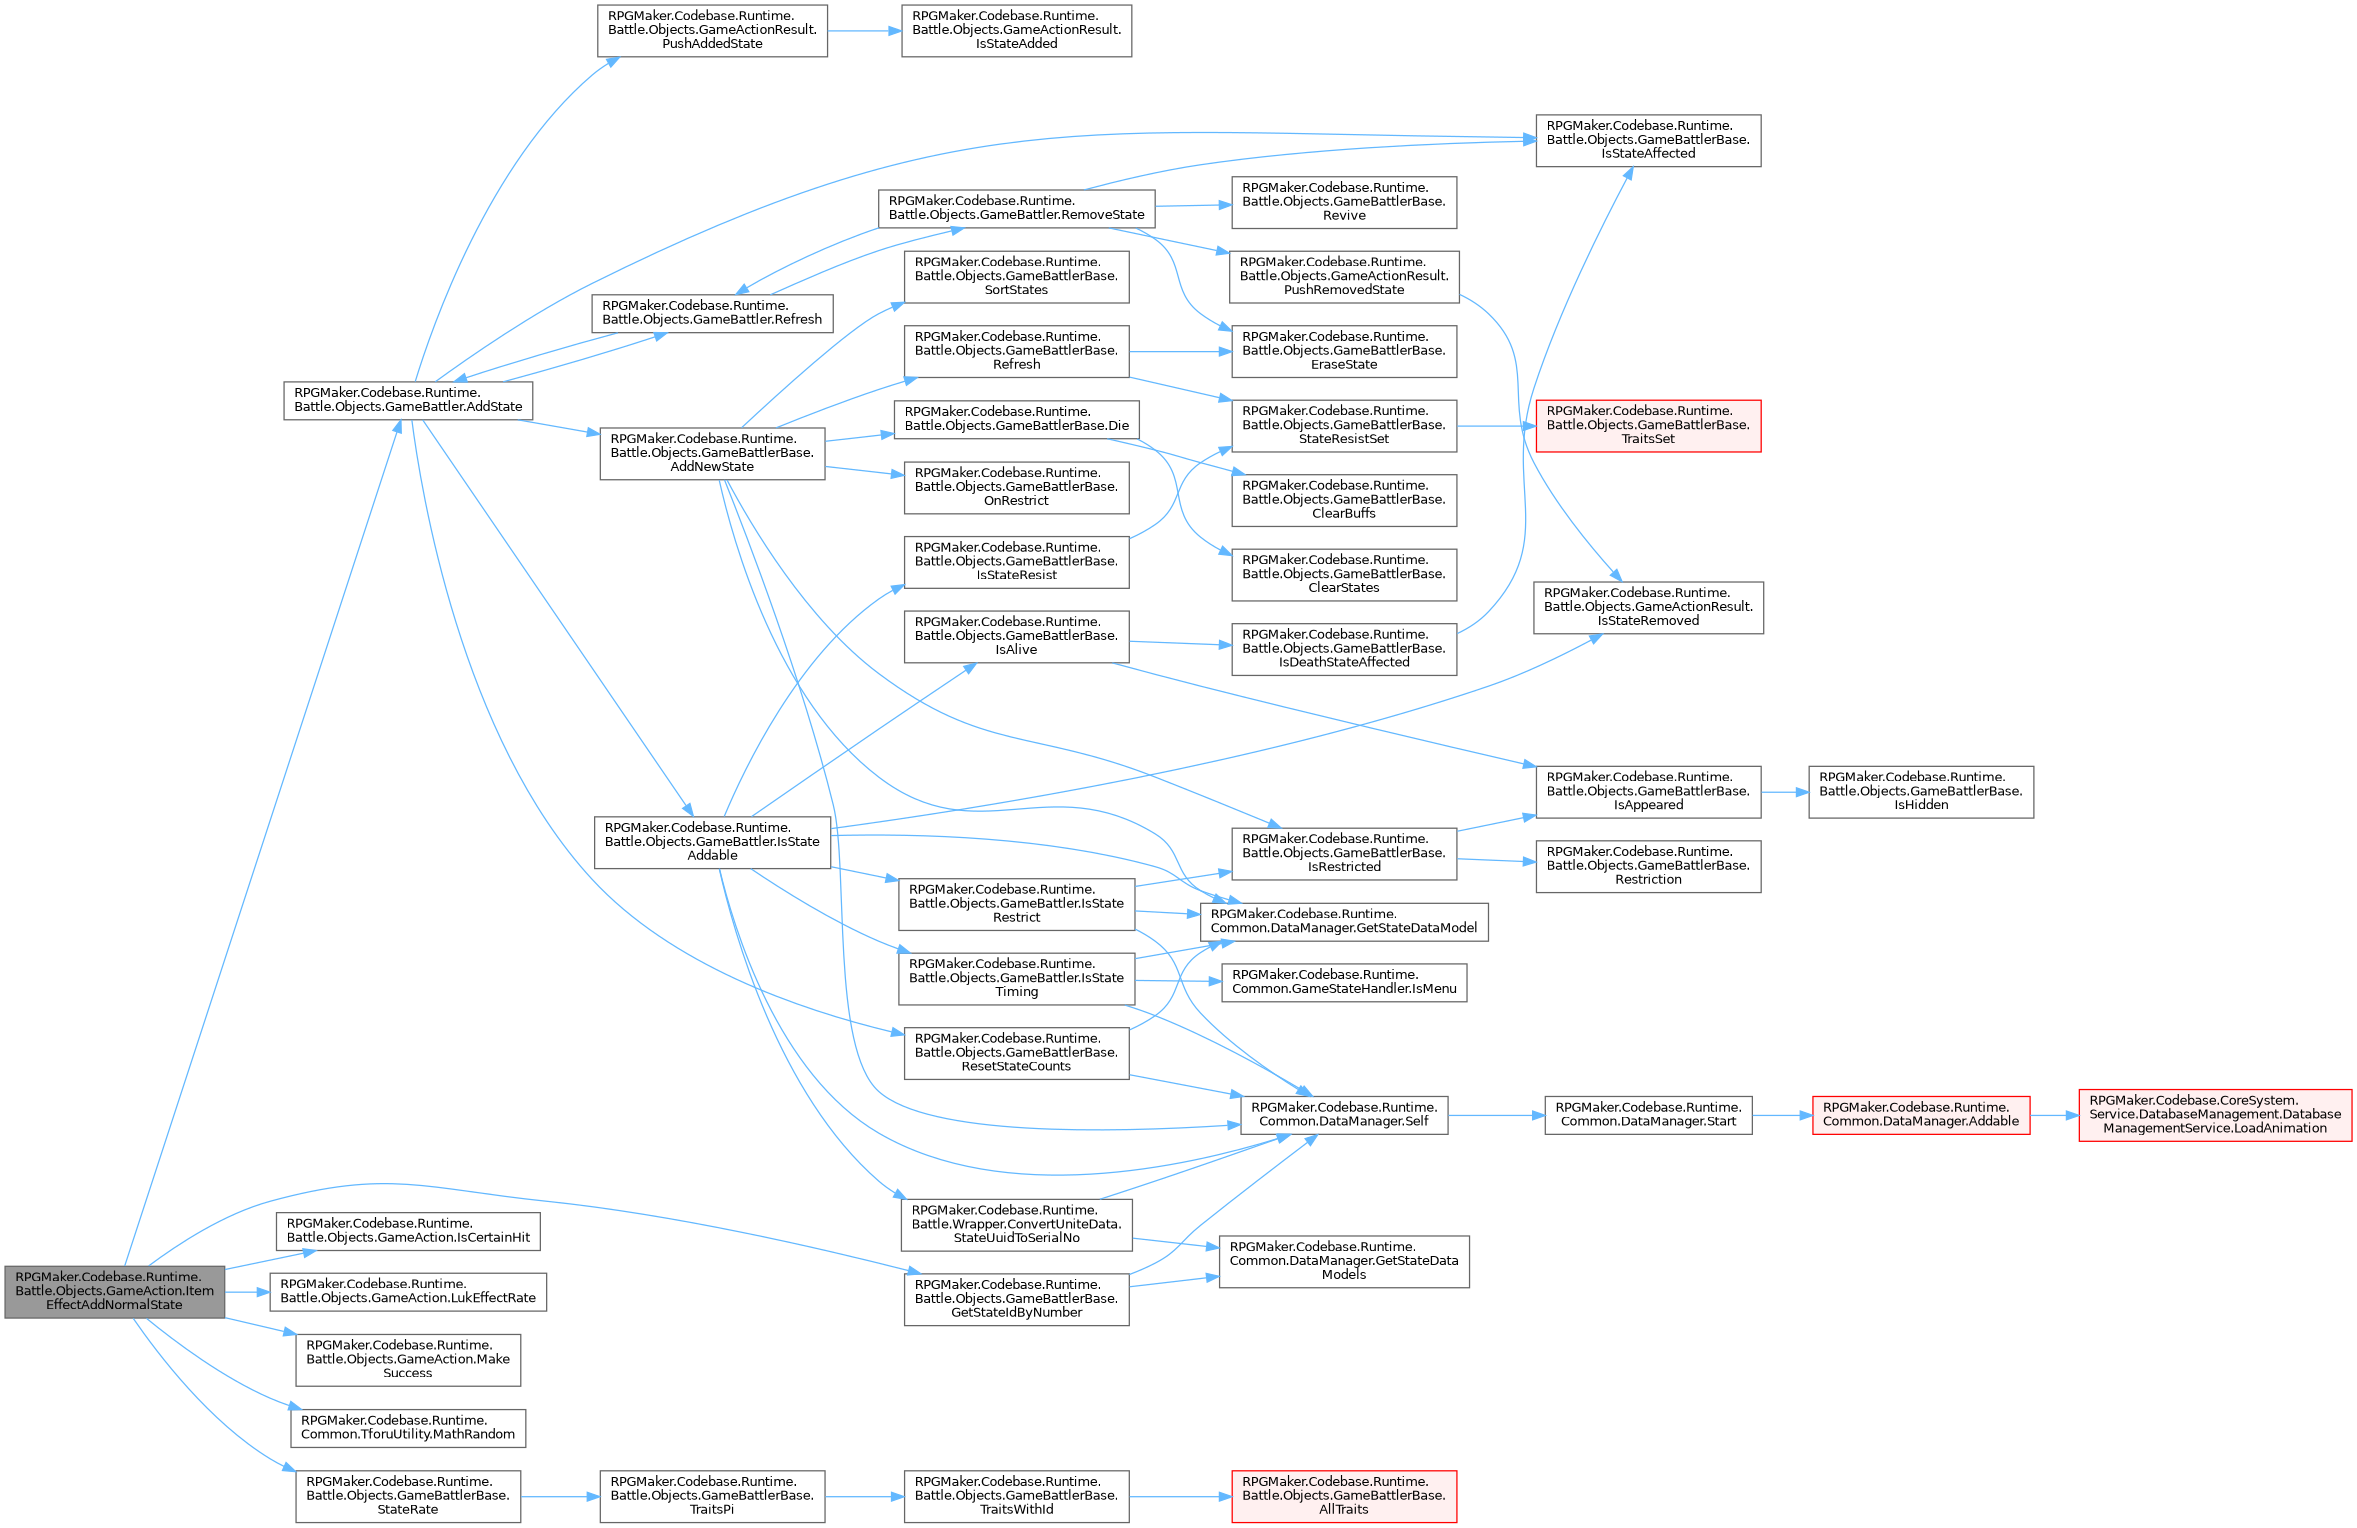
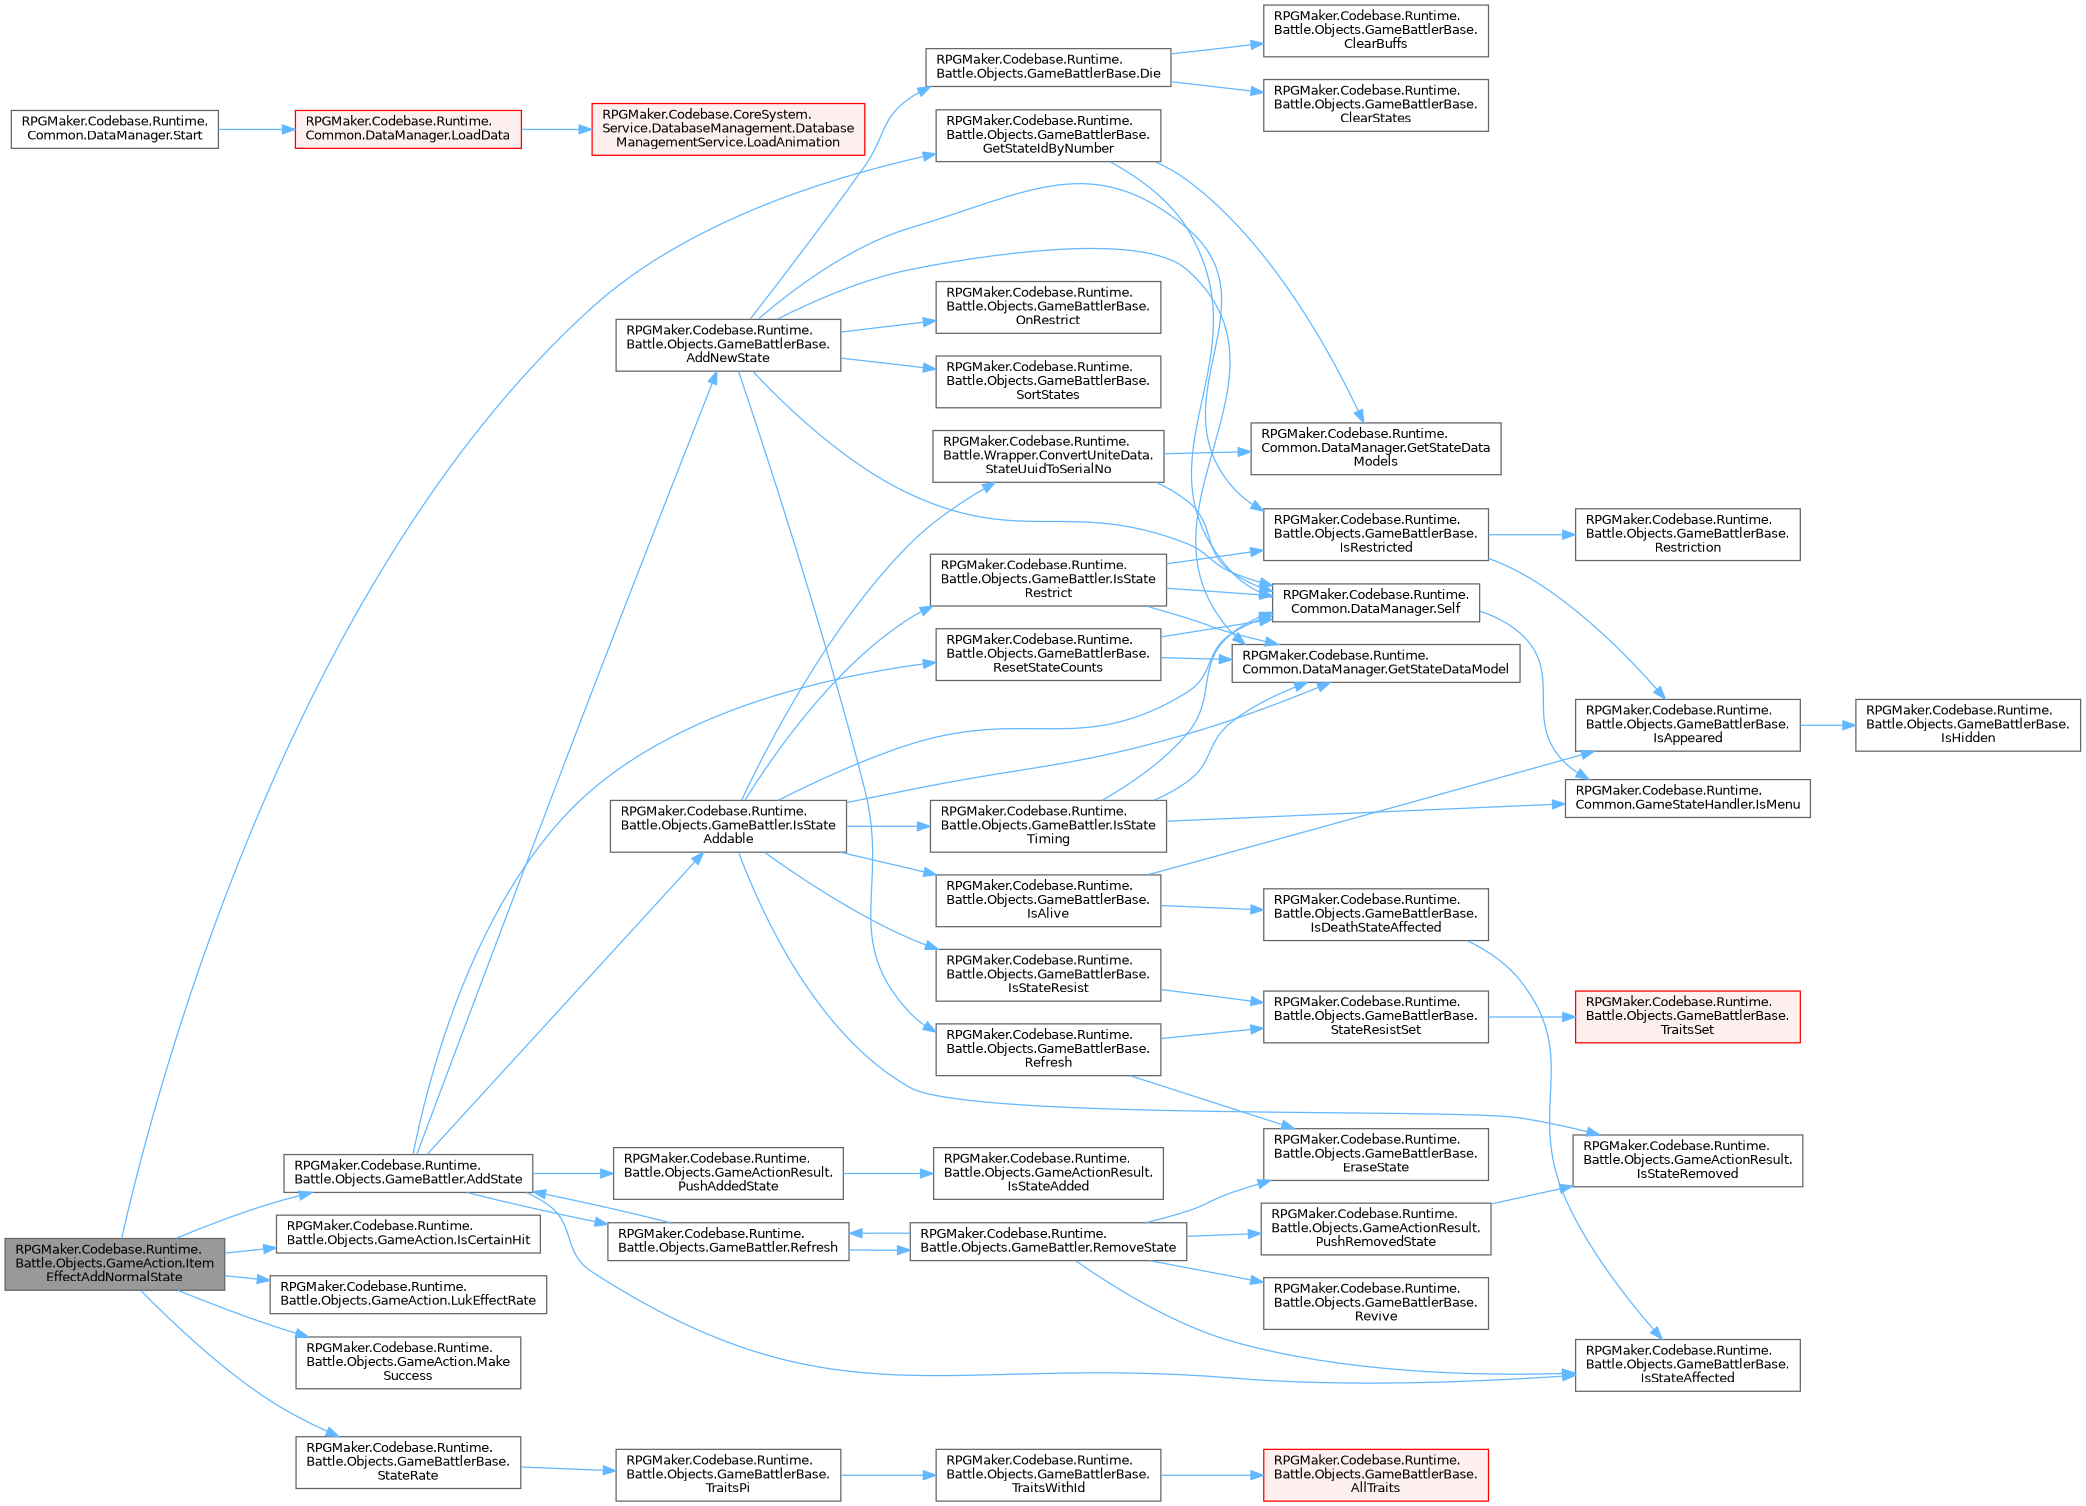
(1490, 1115) -> (1543, 682)
(1922, 1115) -> (408, 129)
(408, 1429) -> none
